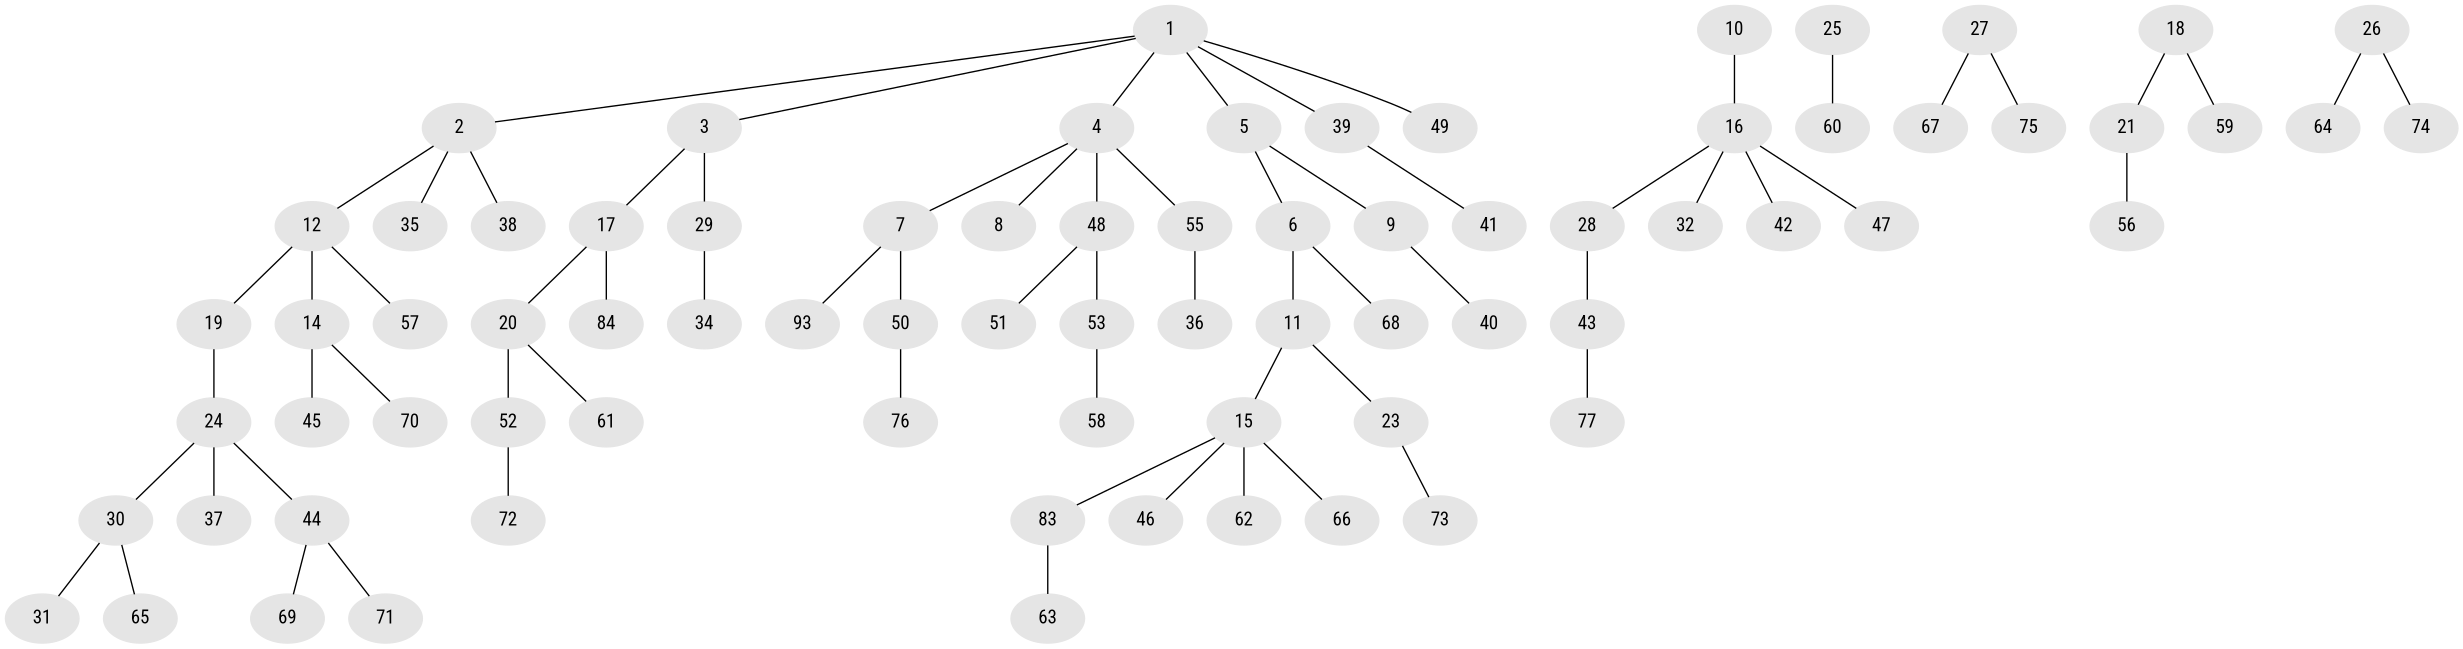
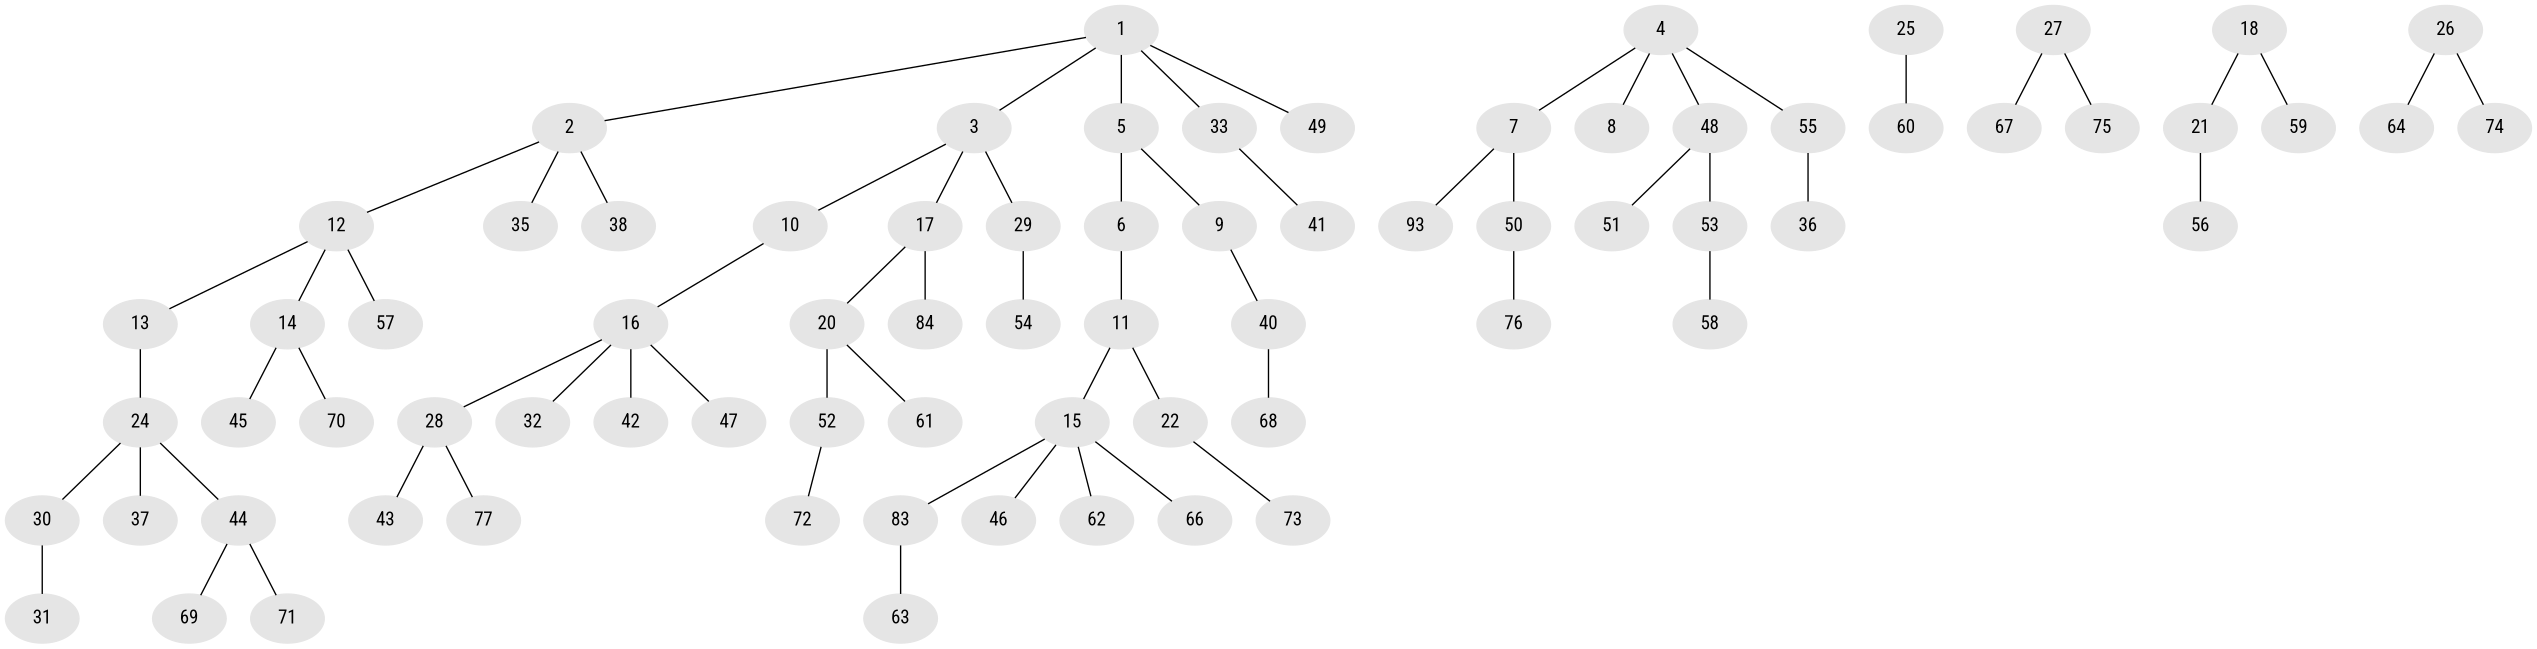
(1134, 79) -> none
(1342, 128) -> (1219, 128)
none -> (882, 177)
(1342, 275) -> (1268, 373)
(214, 324) -> (140, 324)
(704, 324) -> (1023, 324)
(1587, 373) -> (459, 471)
(1391, 422) -> (1170, 422)
(140, 619) -> none
